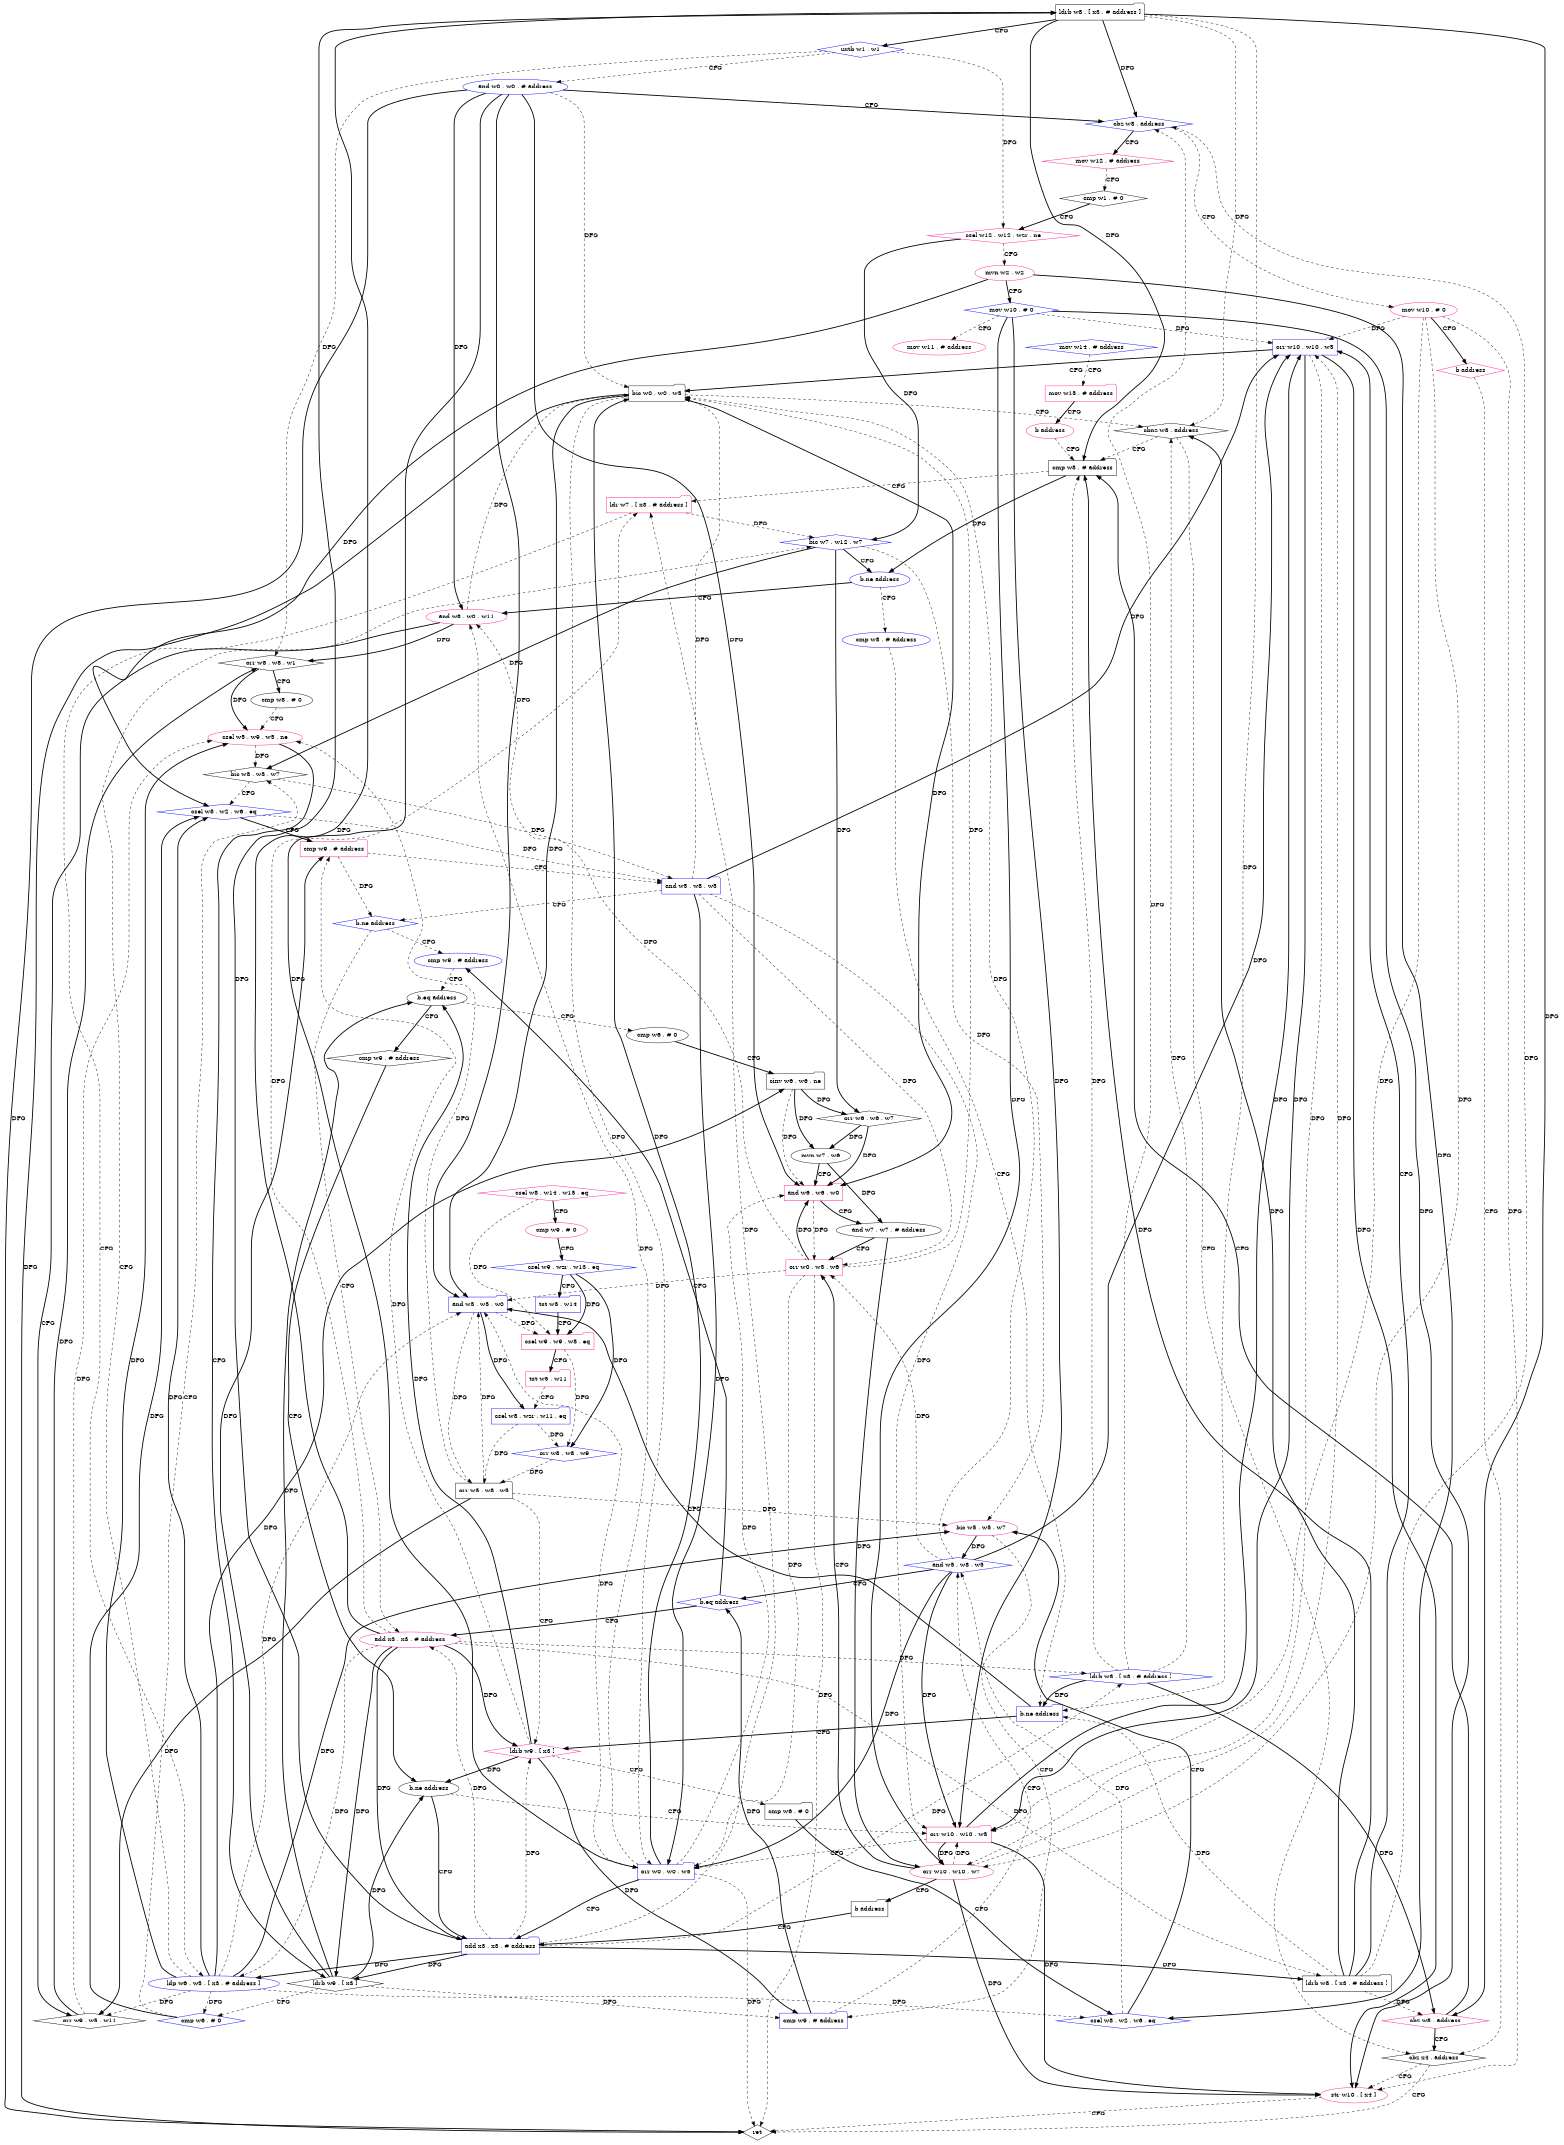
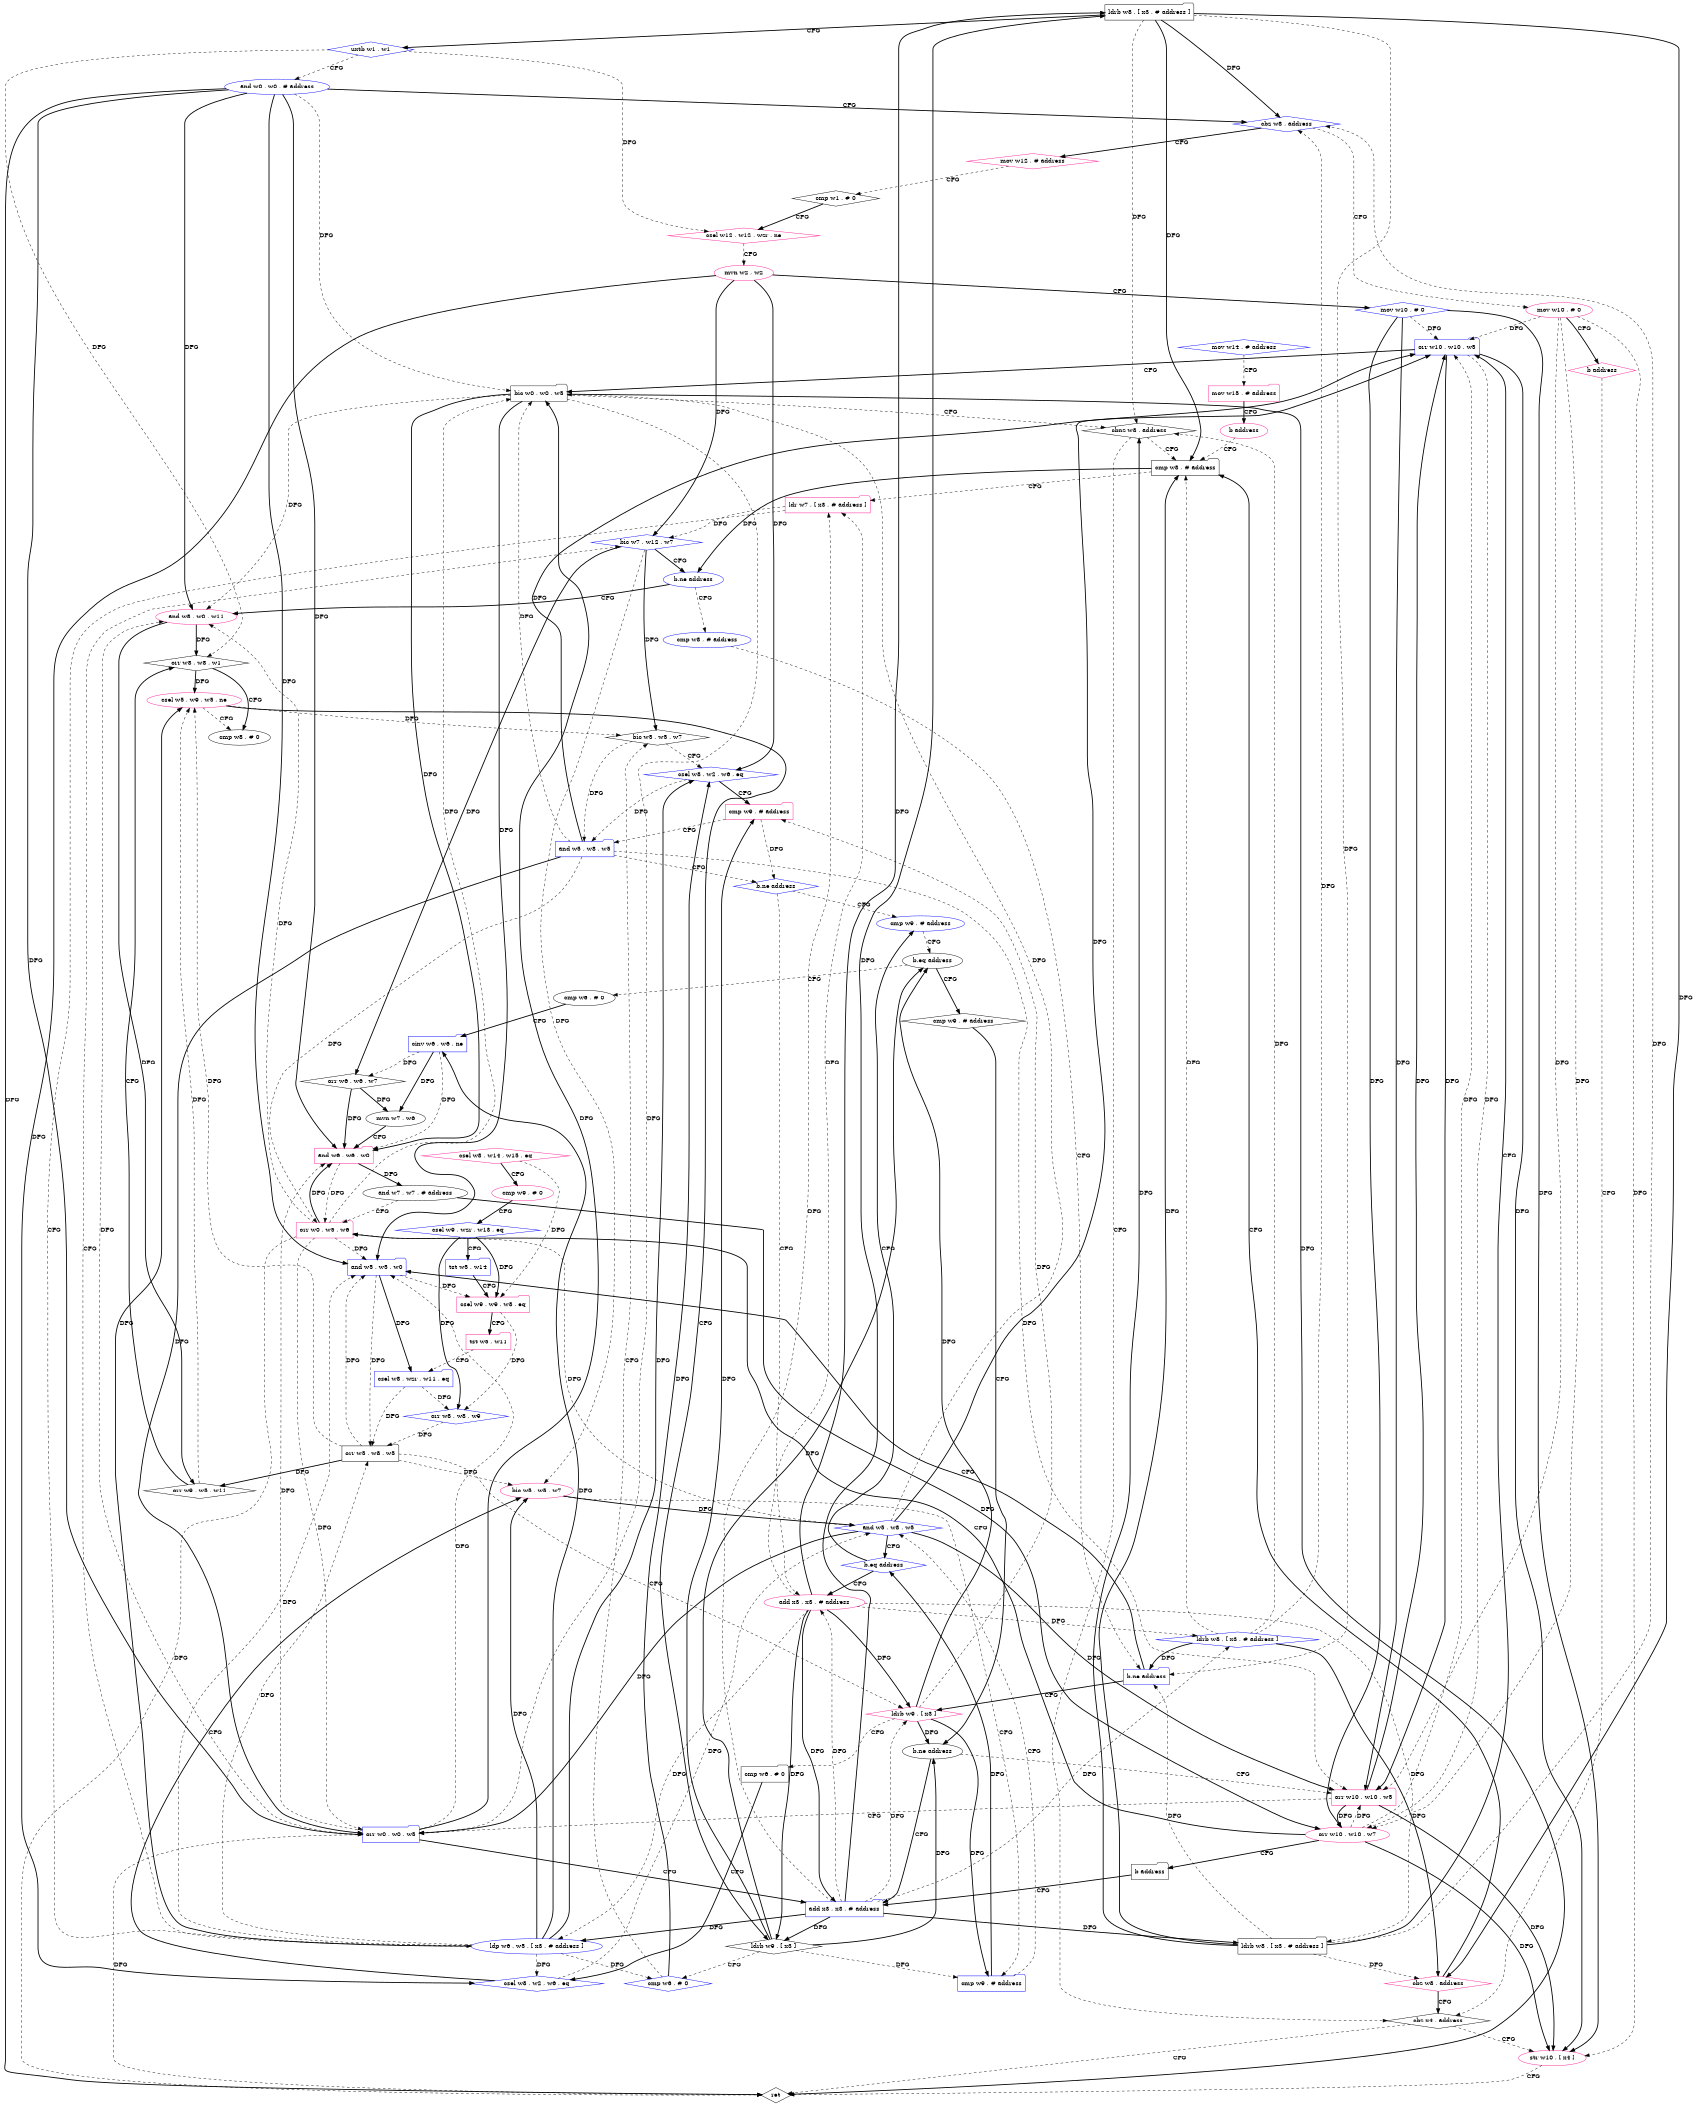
(939, 347) -> none
(879, 370) -> (716, 412)
(508, 468) -> (307, 419)
(270, 717) -> (215, 718)
(795, 1081) -> (438, 1044)
(819, 1105) -> (396, 1064)
(853, 1191) -> none
(846, 1212) -> (391, 1174)
(854, 1248) -> (372, 1211)
(48, 1323) -> (149, 1063)
(66, 1342) -> (133, 1081)
(151, 2003) -> (224, 1800)
